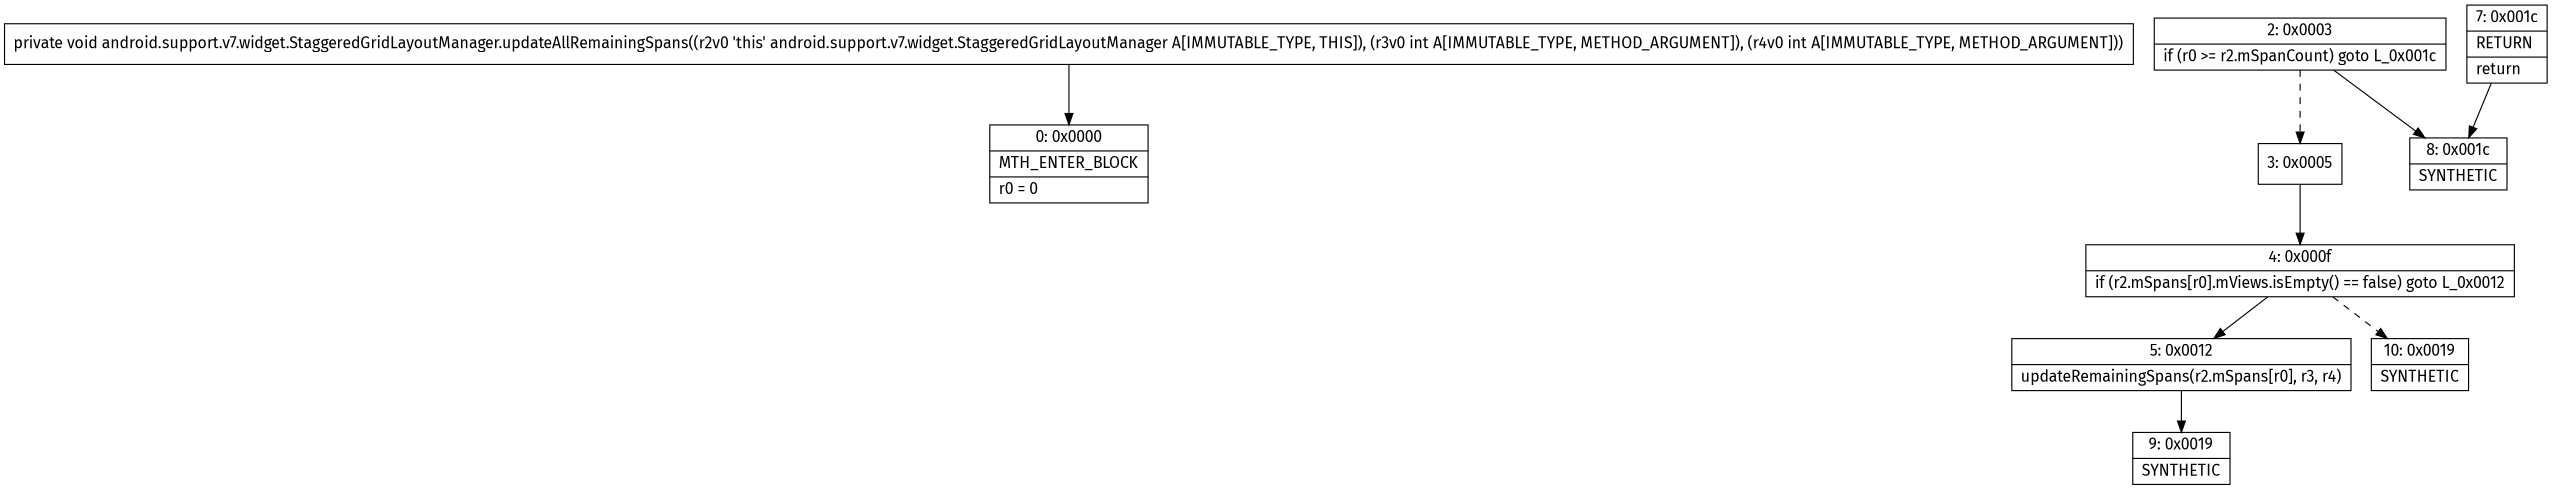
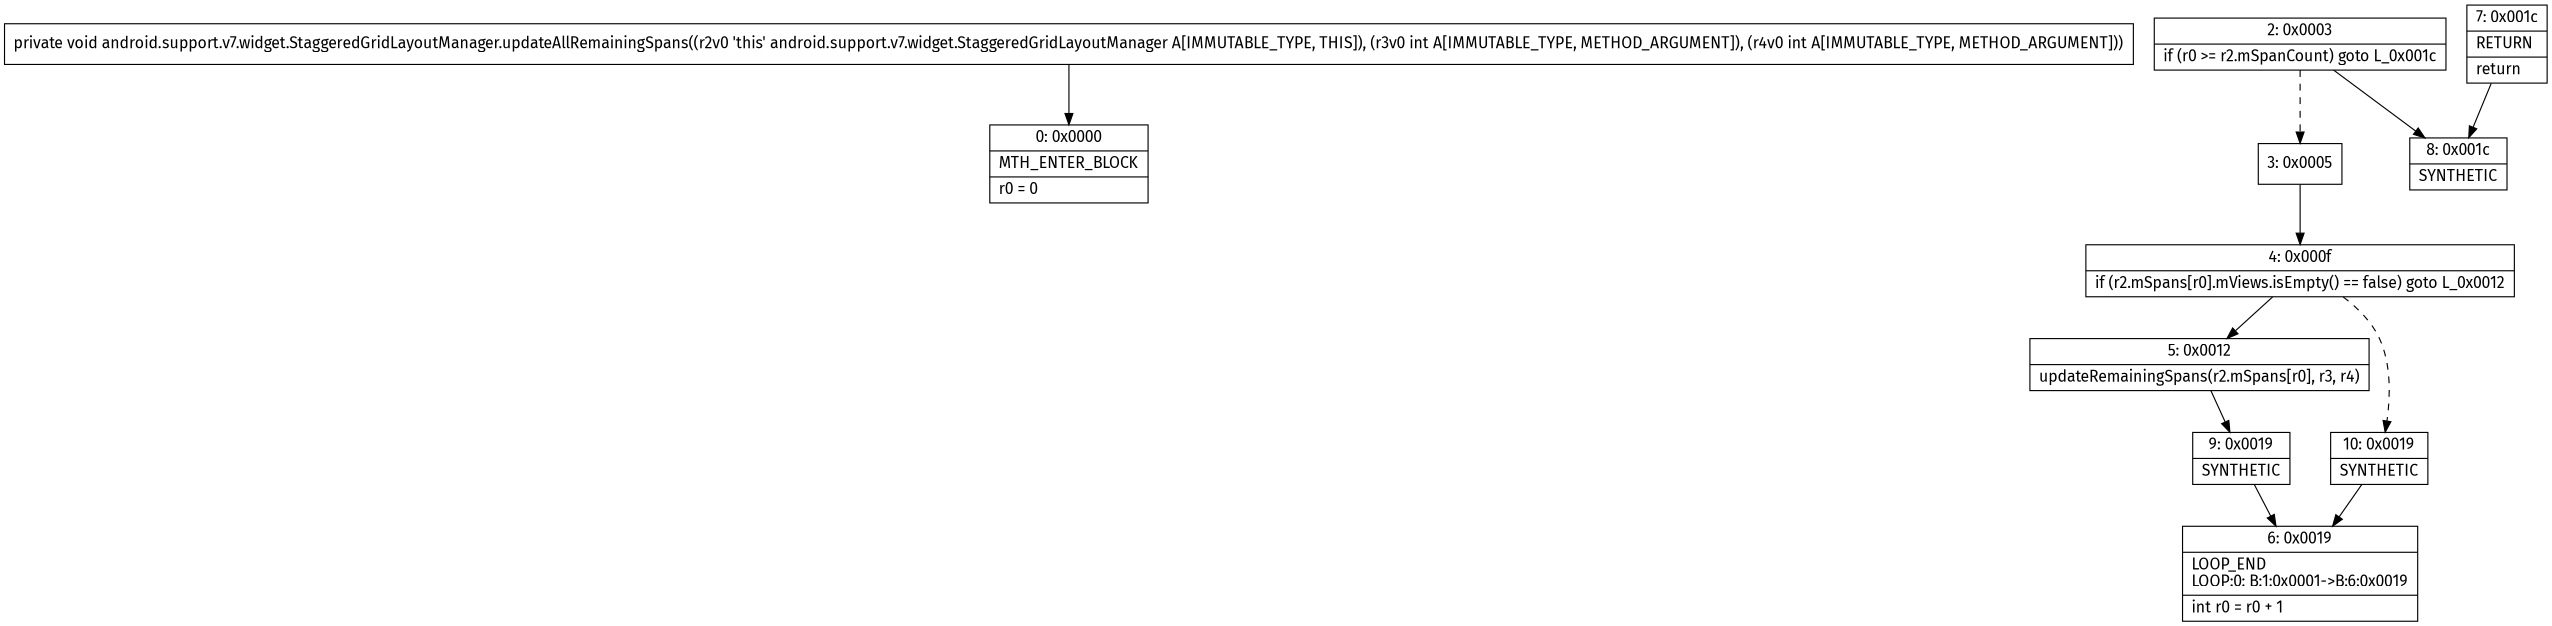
none -> (2300, 574)
